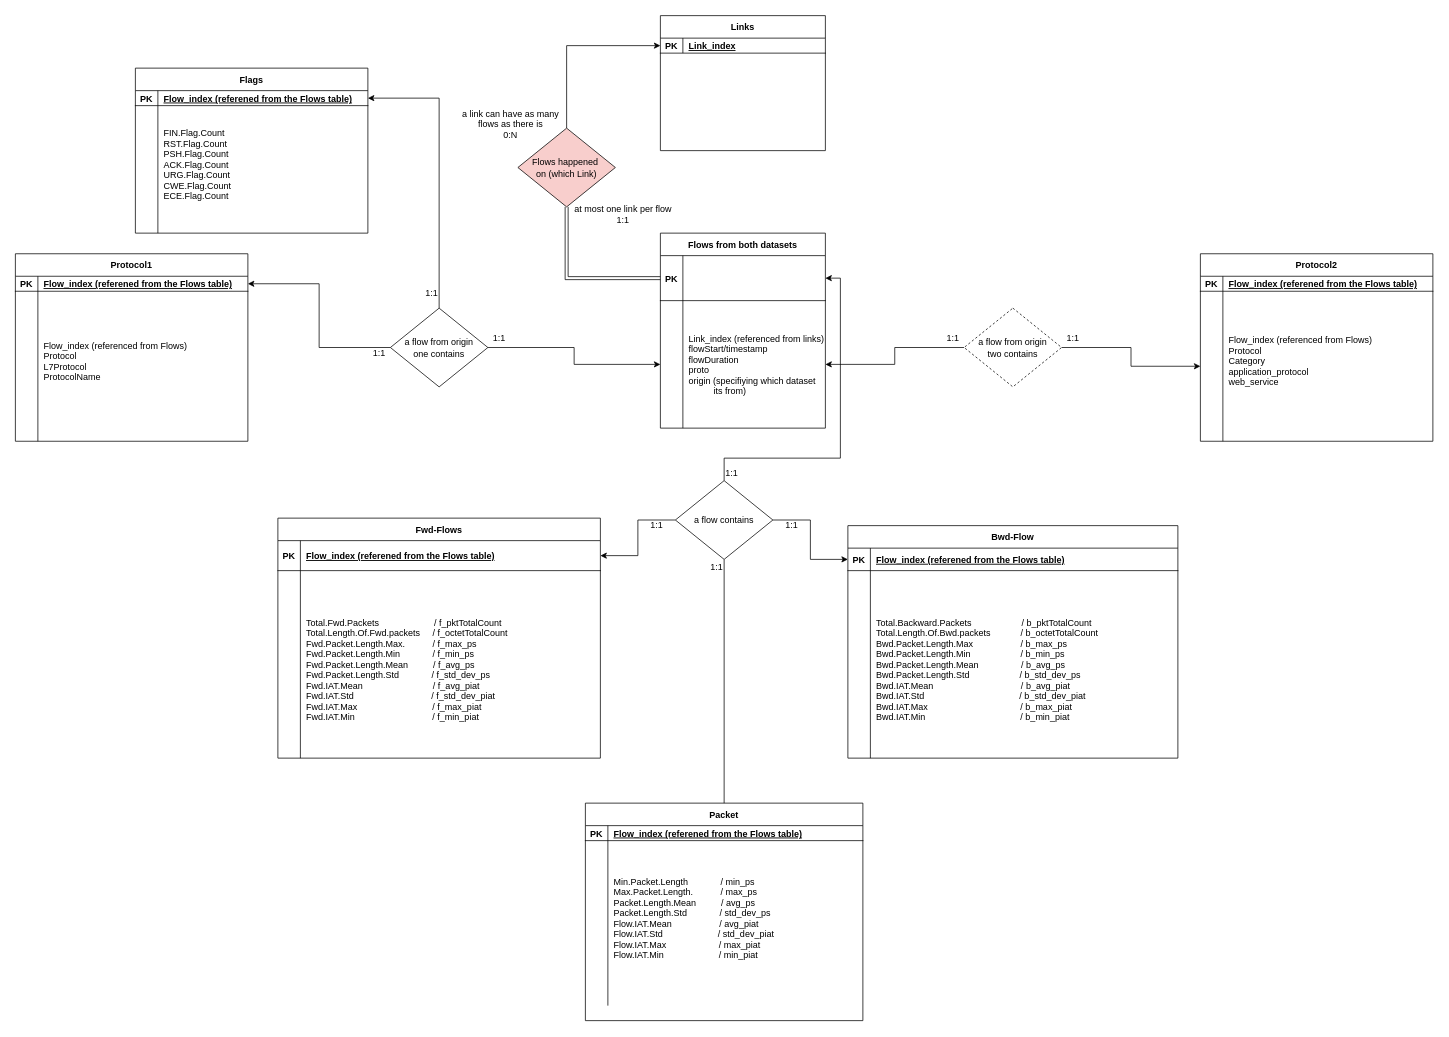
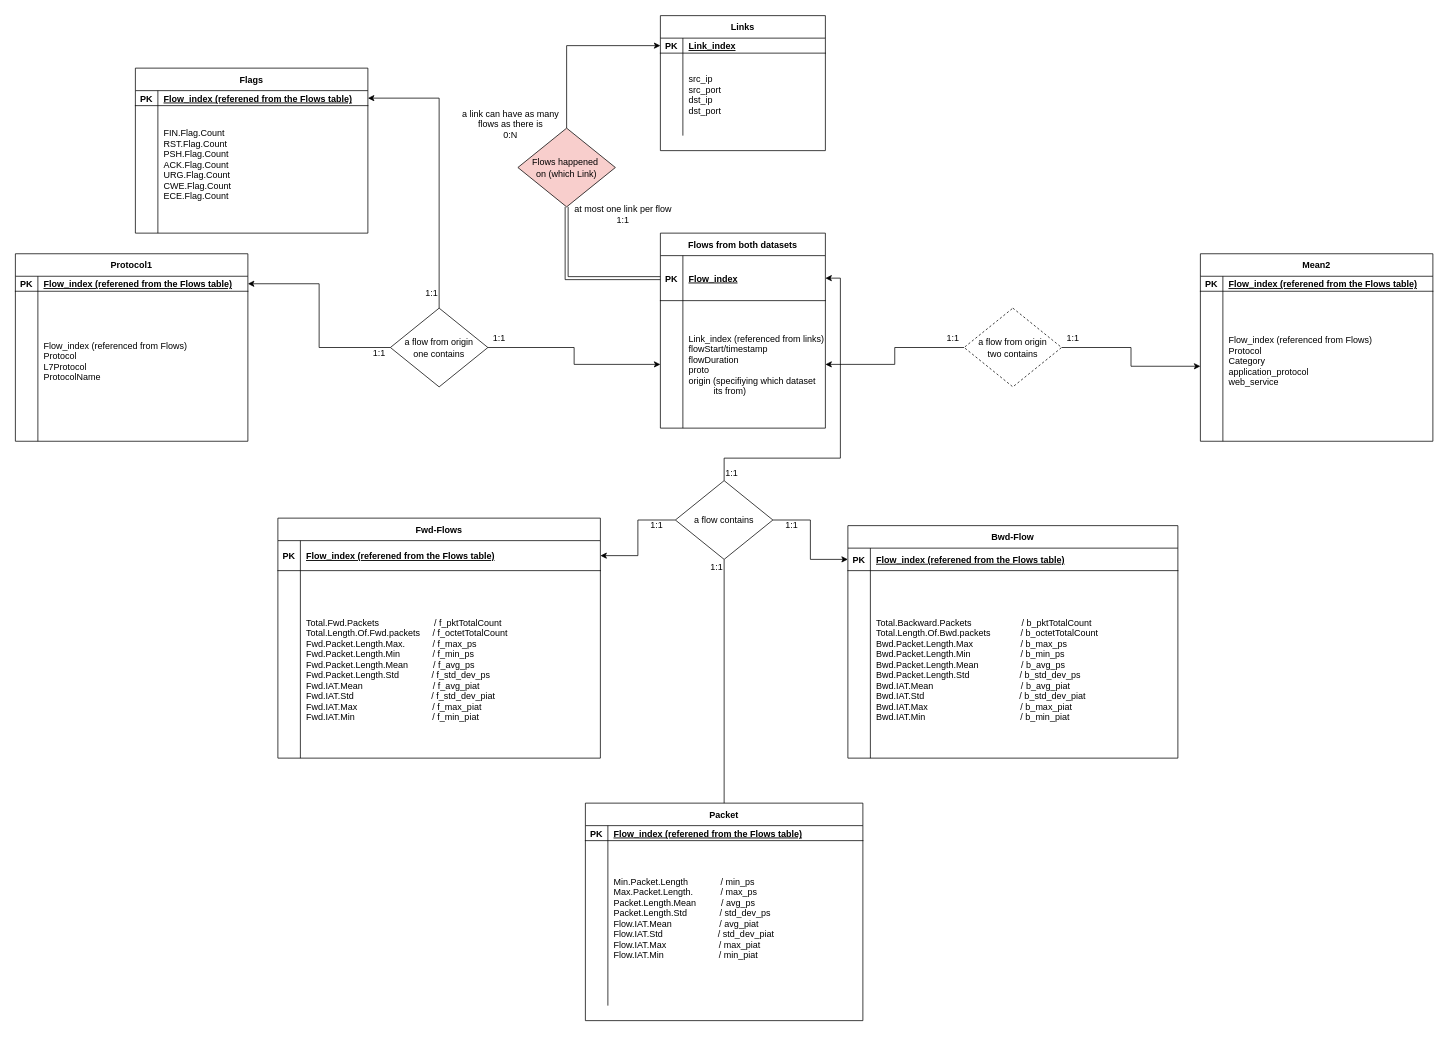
none -> (754, 94)
(1316, 265) -> (1316, 265)
none -> (754, 278)
